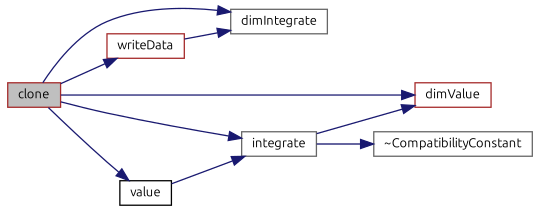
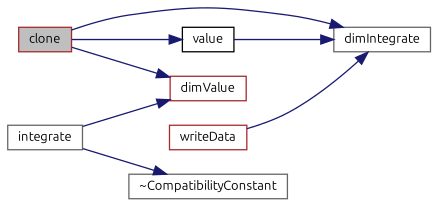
(83, 74) -> none
(144, 121) -> none
(202, 172) -> (277, 40)
